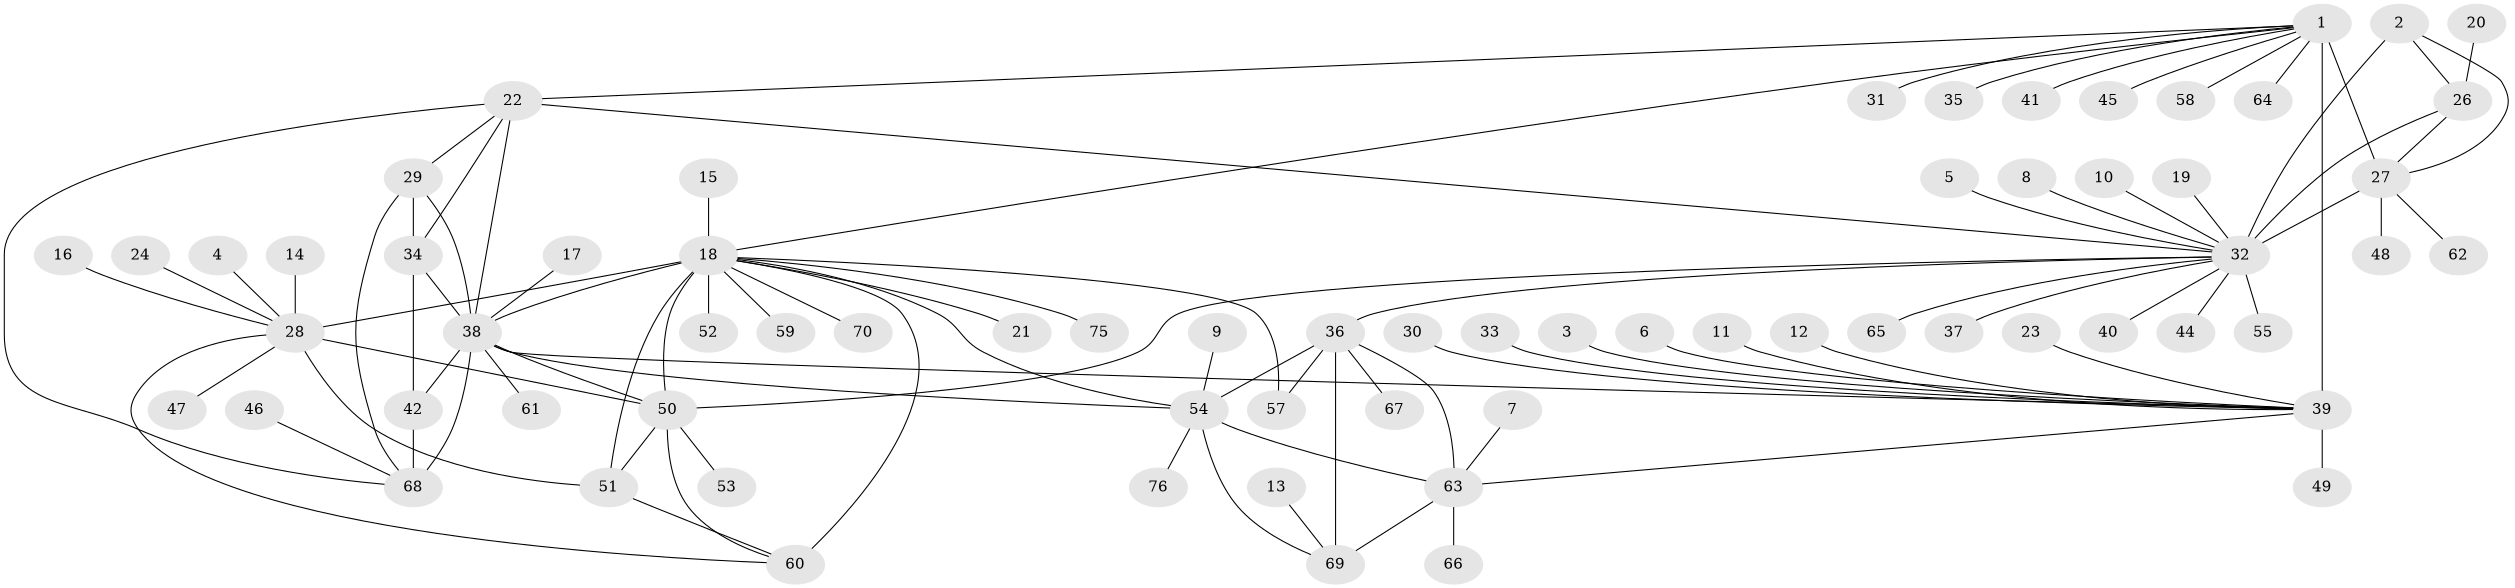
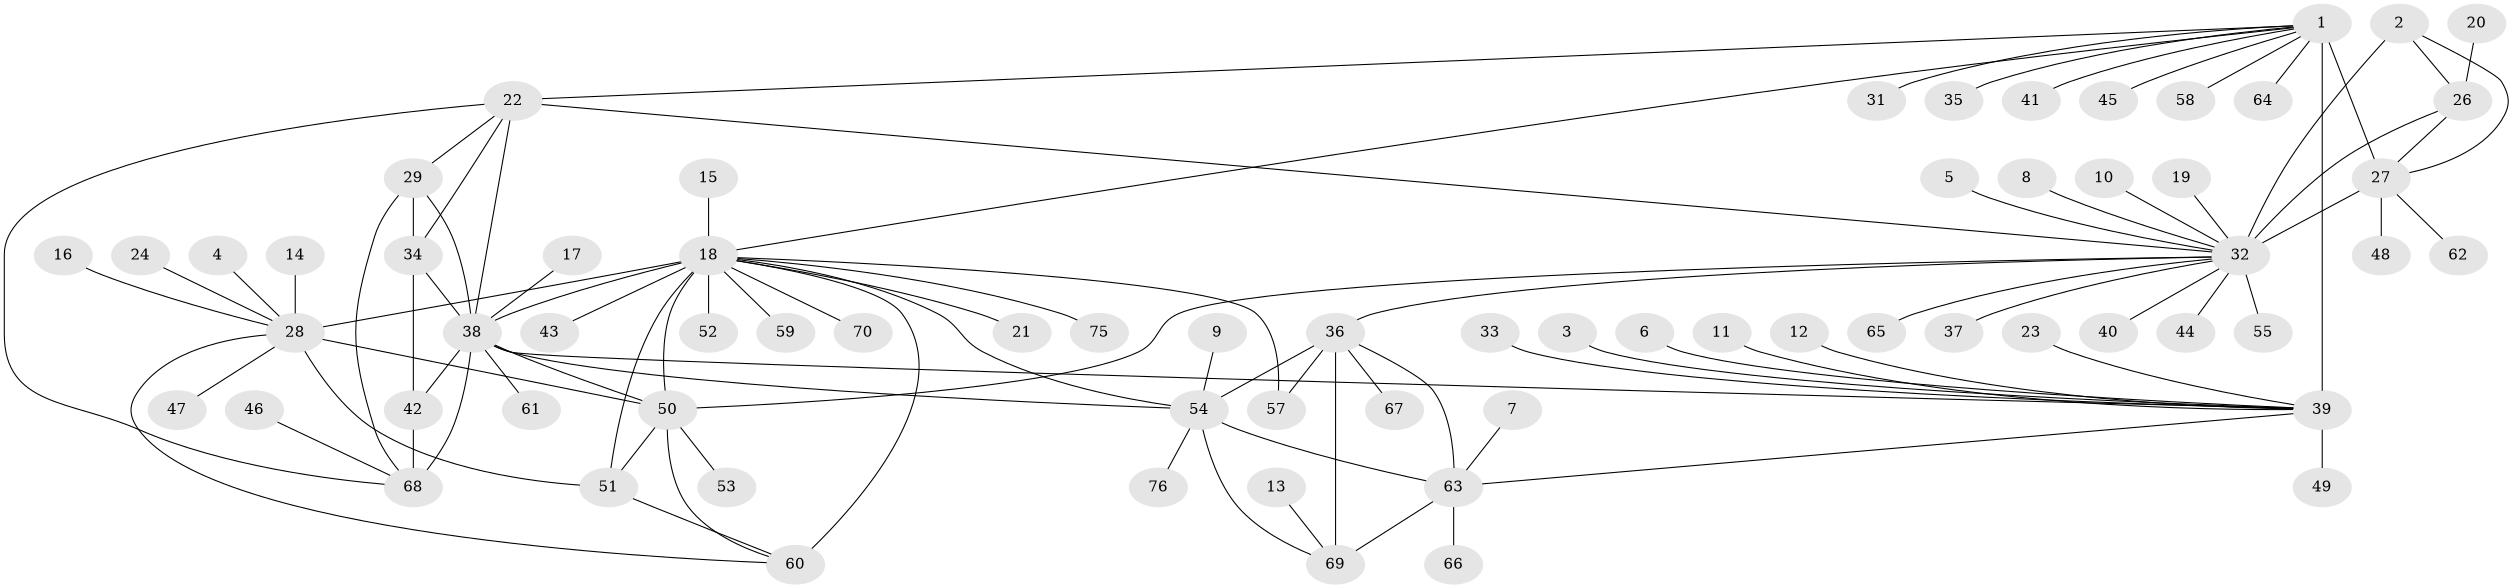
none -> (550, 333)
(1413, 333) -> none
